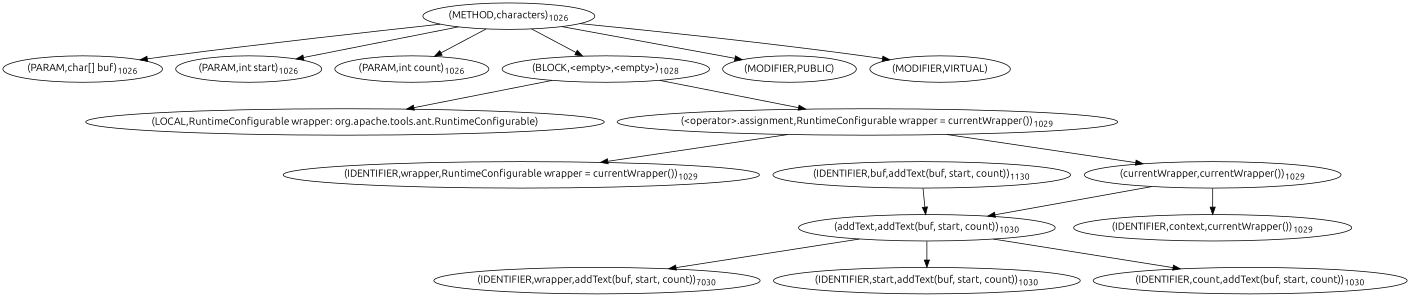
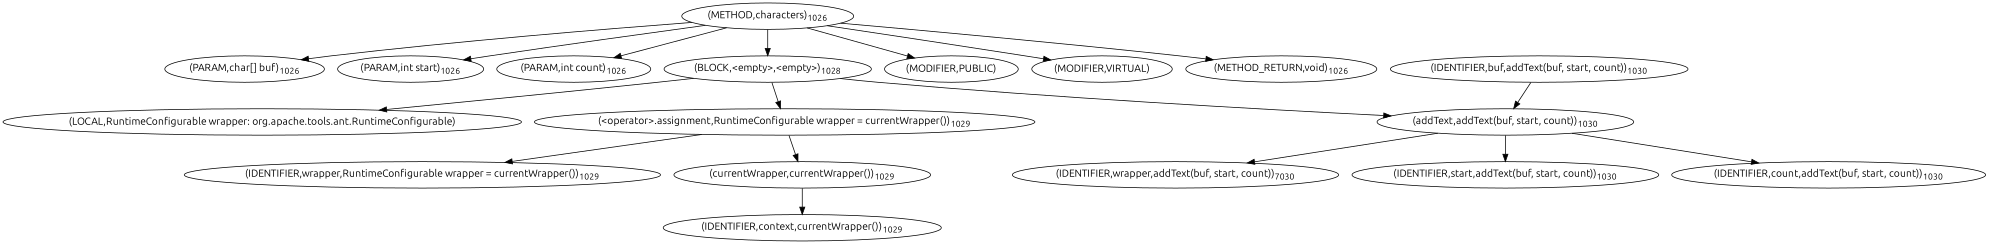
none -> (1281, 69)
(1020, 174) -> (1638, 68)
(1074, 201) -> (1112, 100)
